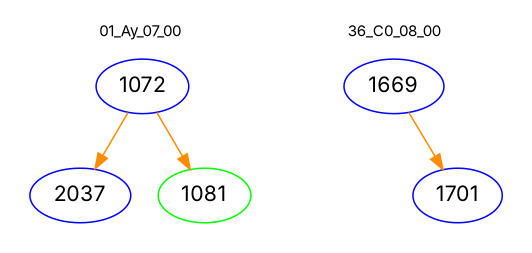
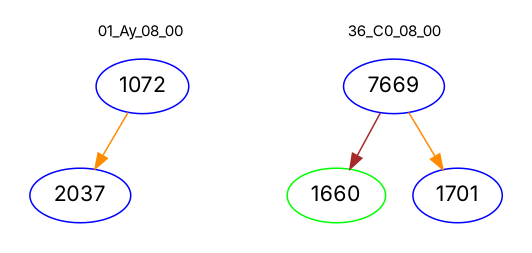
(141, 33) -> (141, 33)
(394, 86) -> (394, 86)
(205, 195) -> none
none -> (336, 195)
